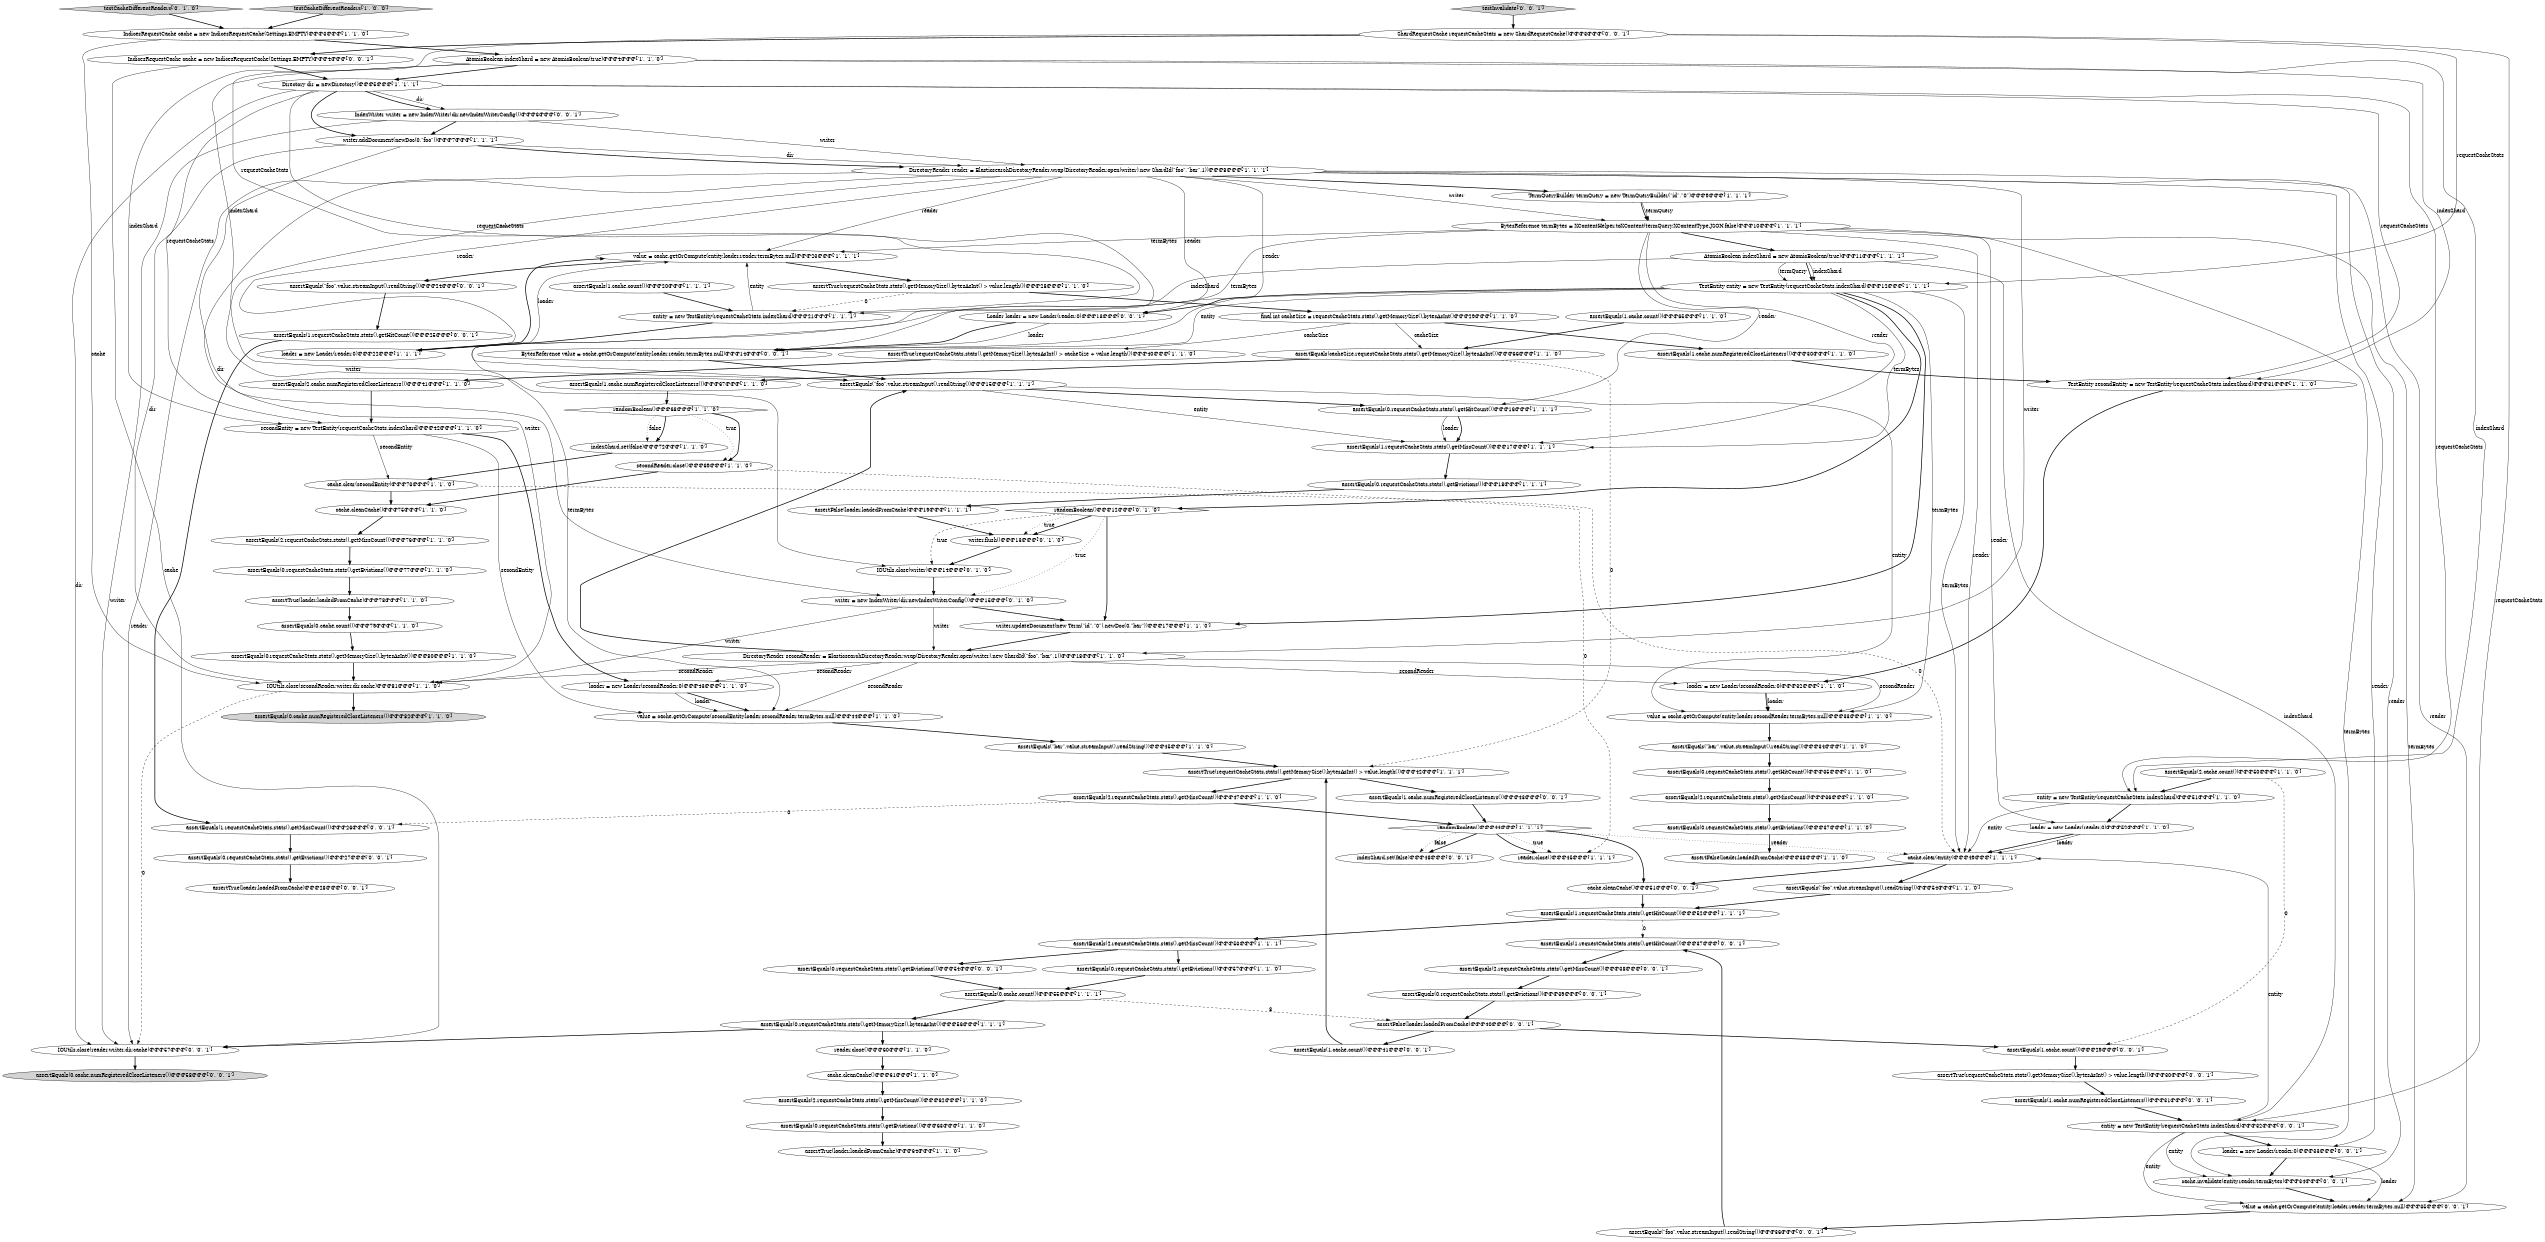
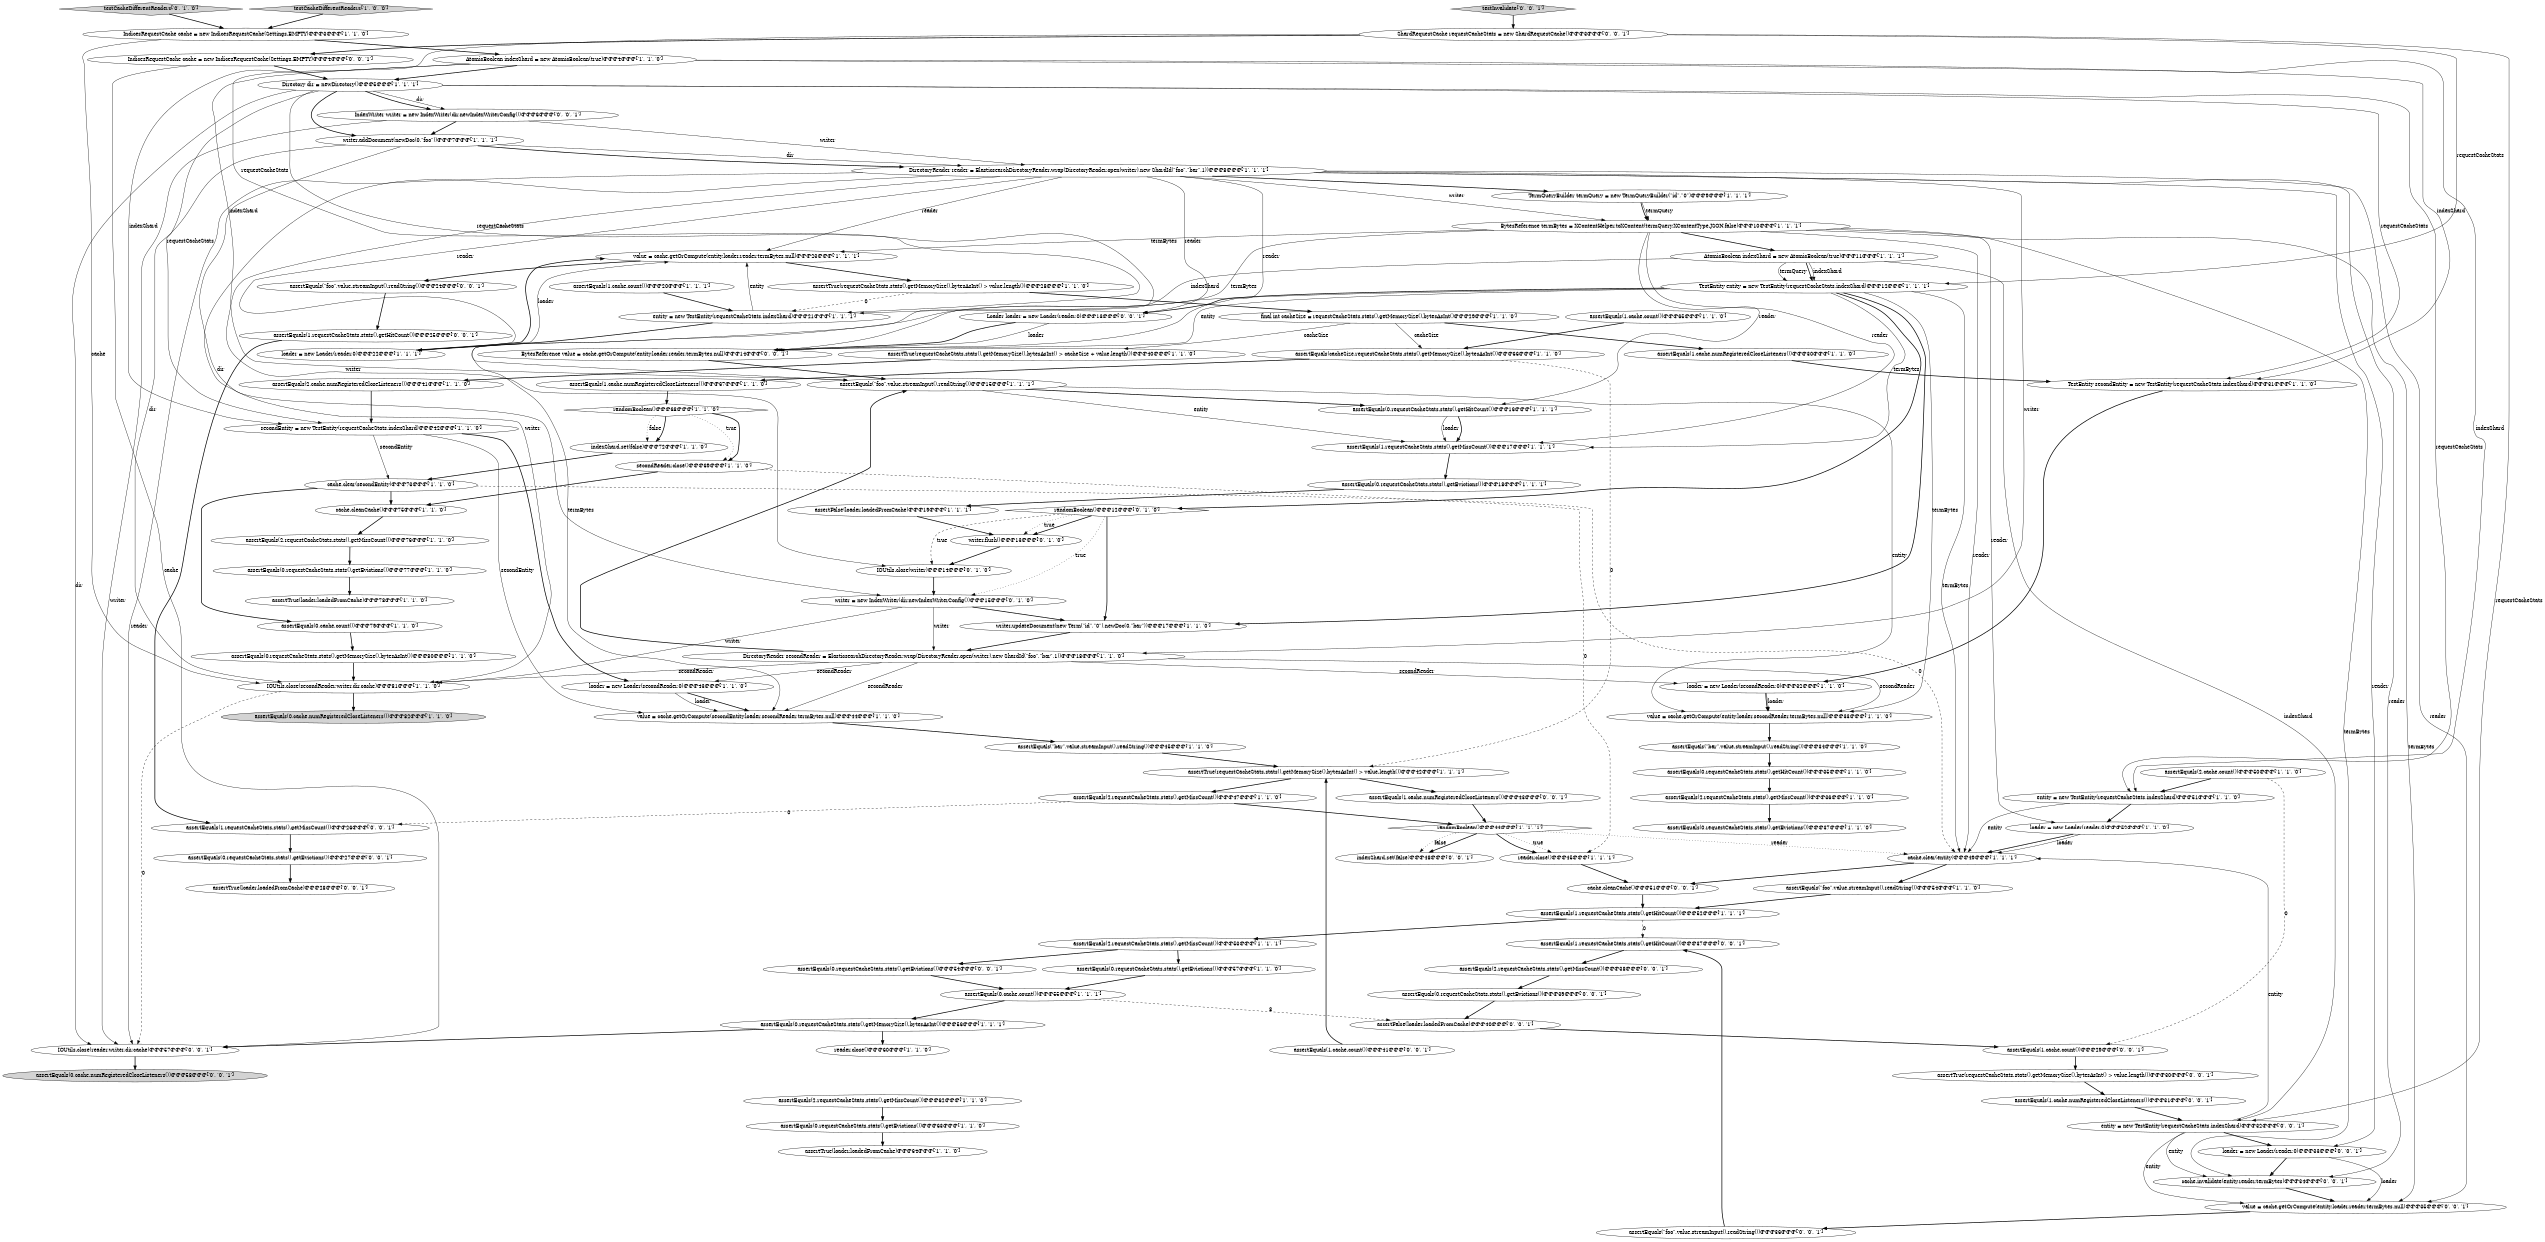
(350, 612) -> (201, 541)
(1603, 839) -> (1603, 873)
(1769, 858) -> none
(1410, 1037) -> none
(883, 1076) -> none
